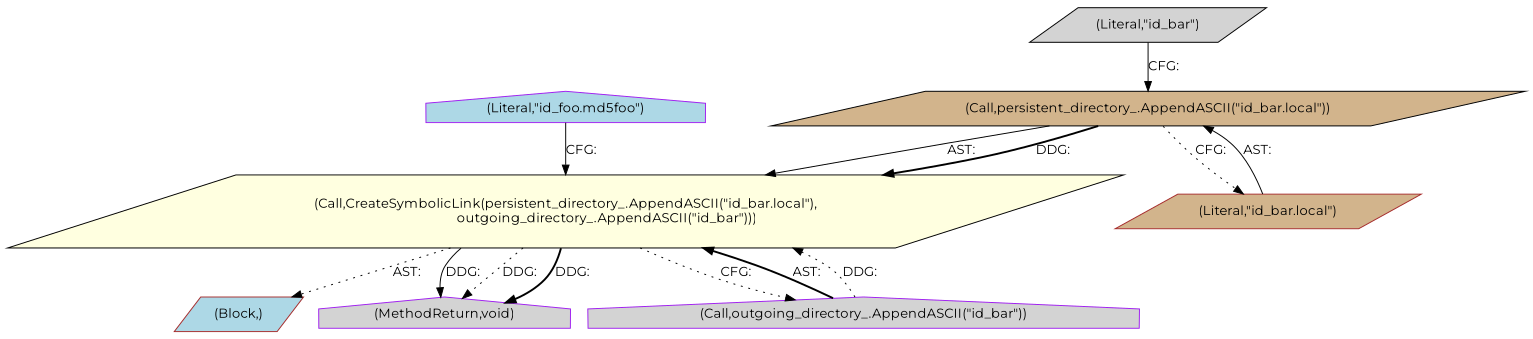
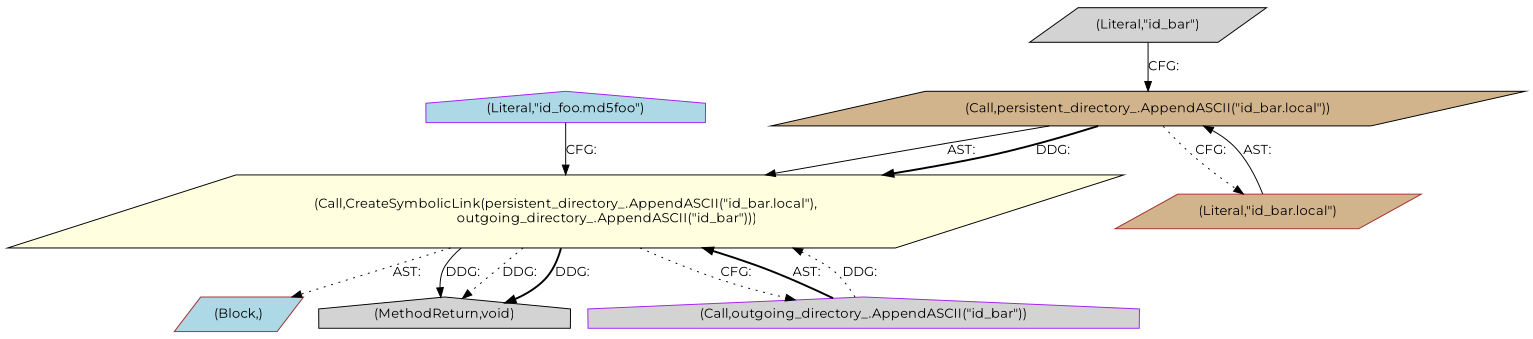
(445, 314) -> (445, 314)
